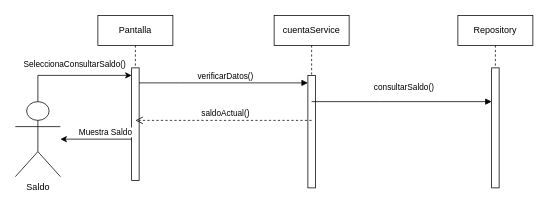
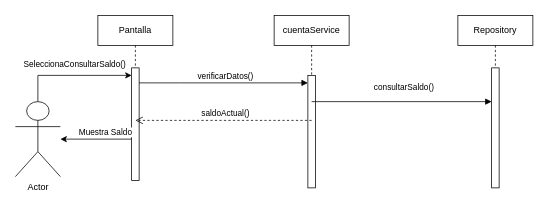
(38, 187) -> (38, 187)
